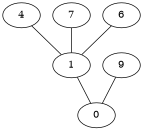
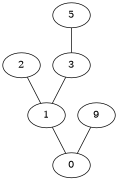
(22, 15) -> (22, 65)
(72, 15) -> (72, 65)
none -> (72, 15)
(122, 15) -> none
